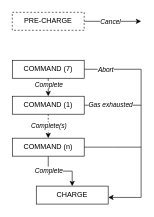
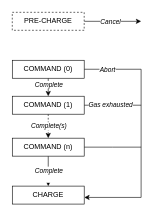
(48, 69) -> (48, 69)
(72, 195) -> (48, 195)
